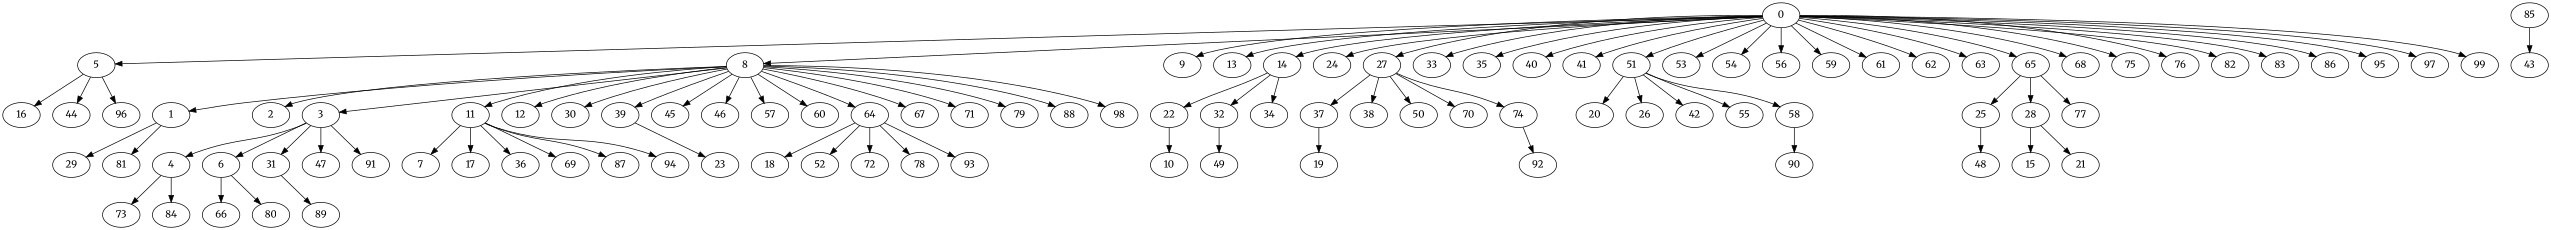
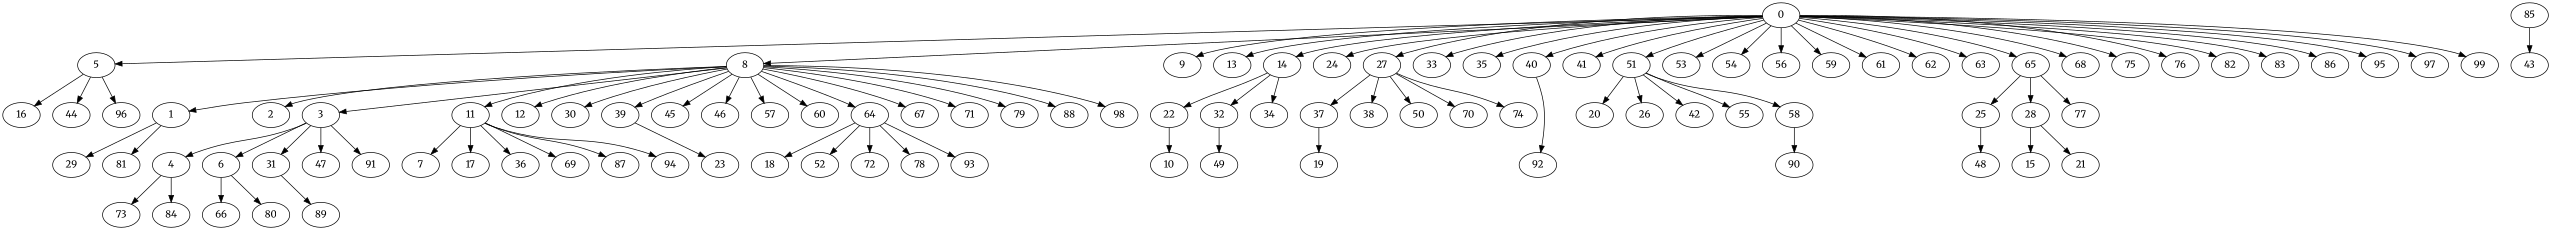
(1527, 137) -> (1544, 111)
